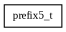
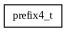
(33, 16) -> (33, 16)
